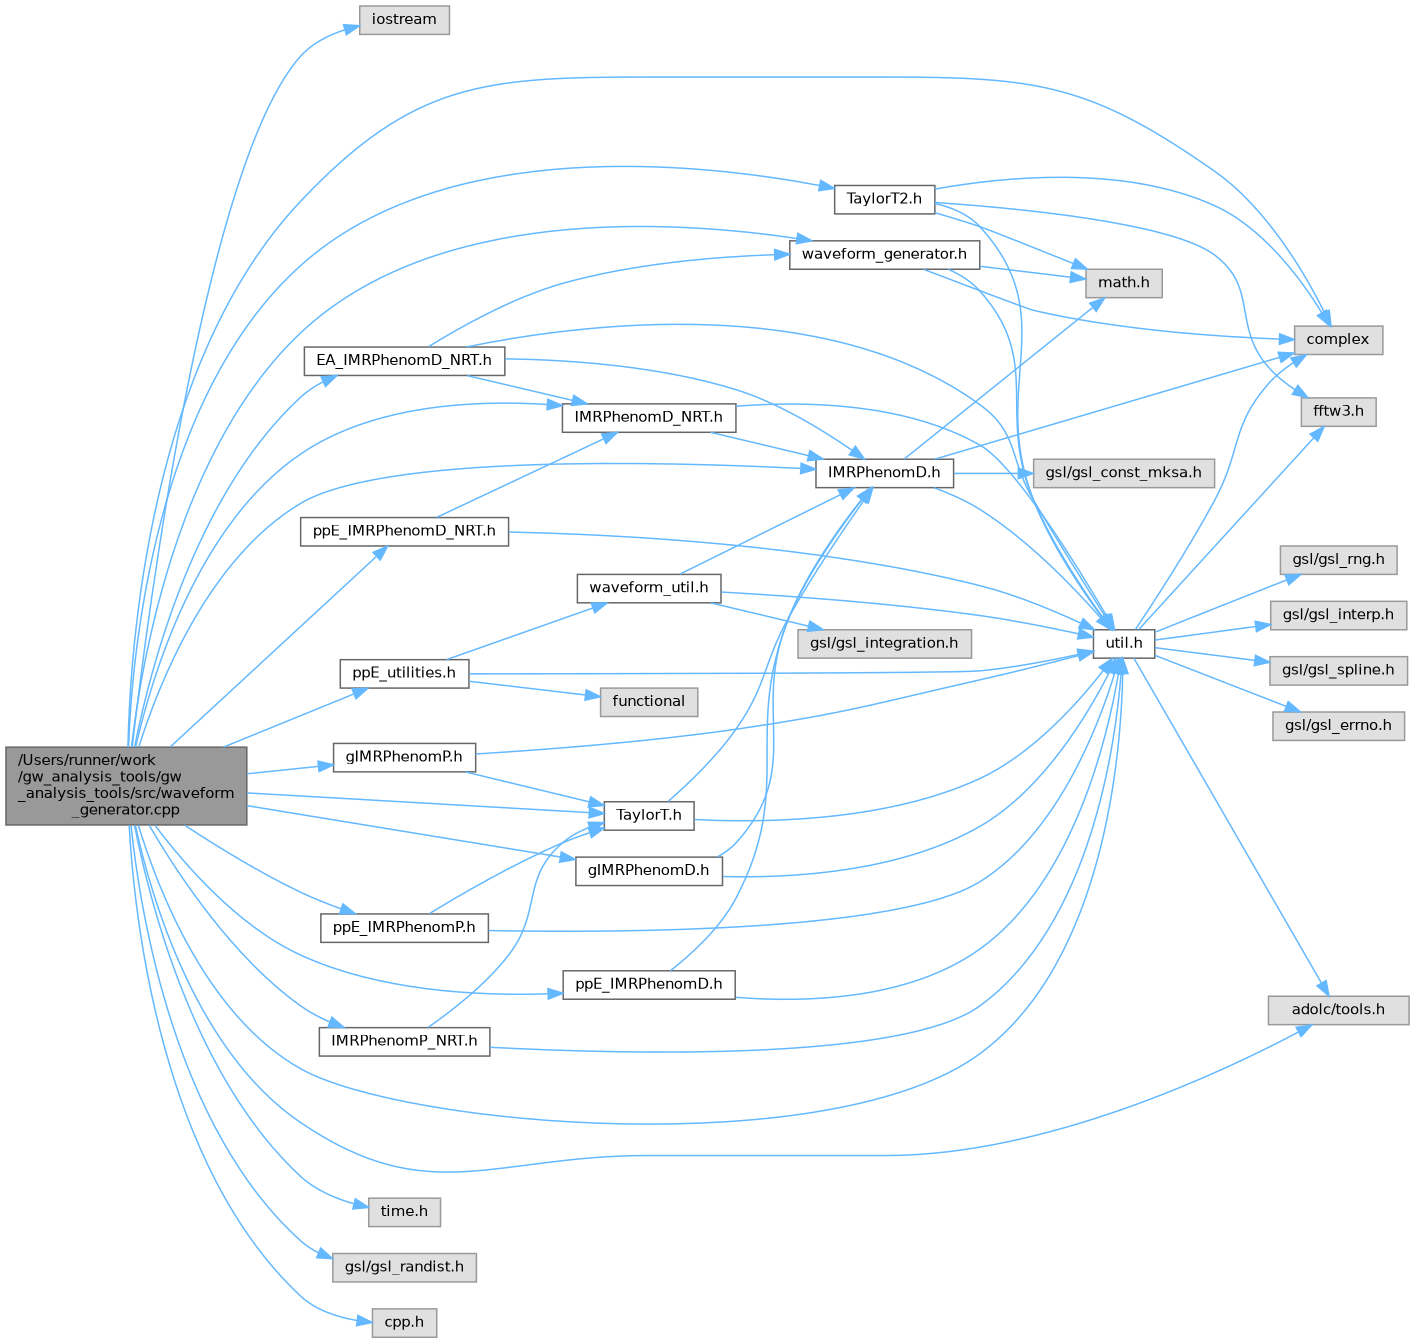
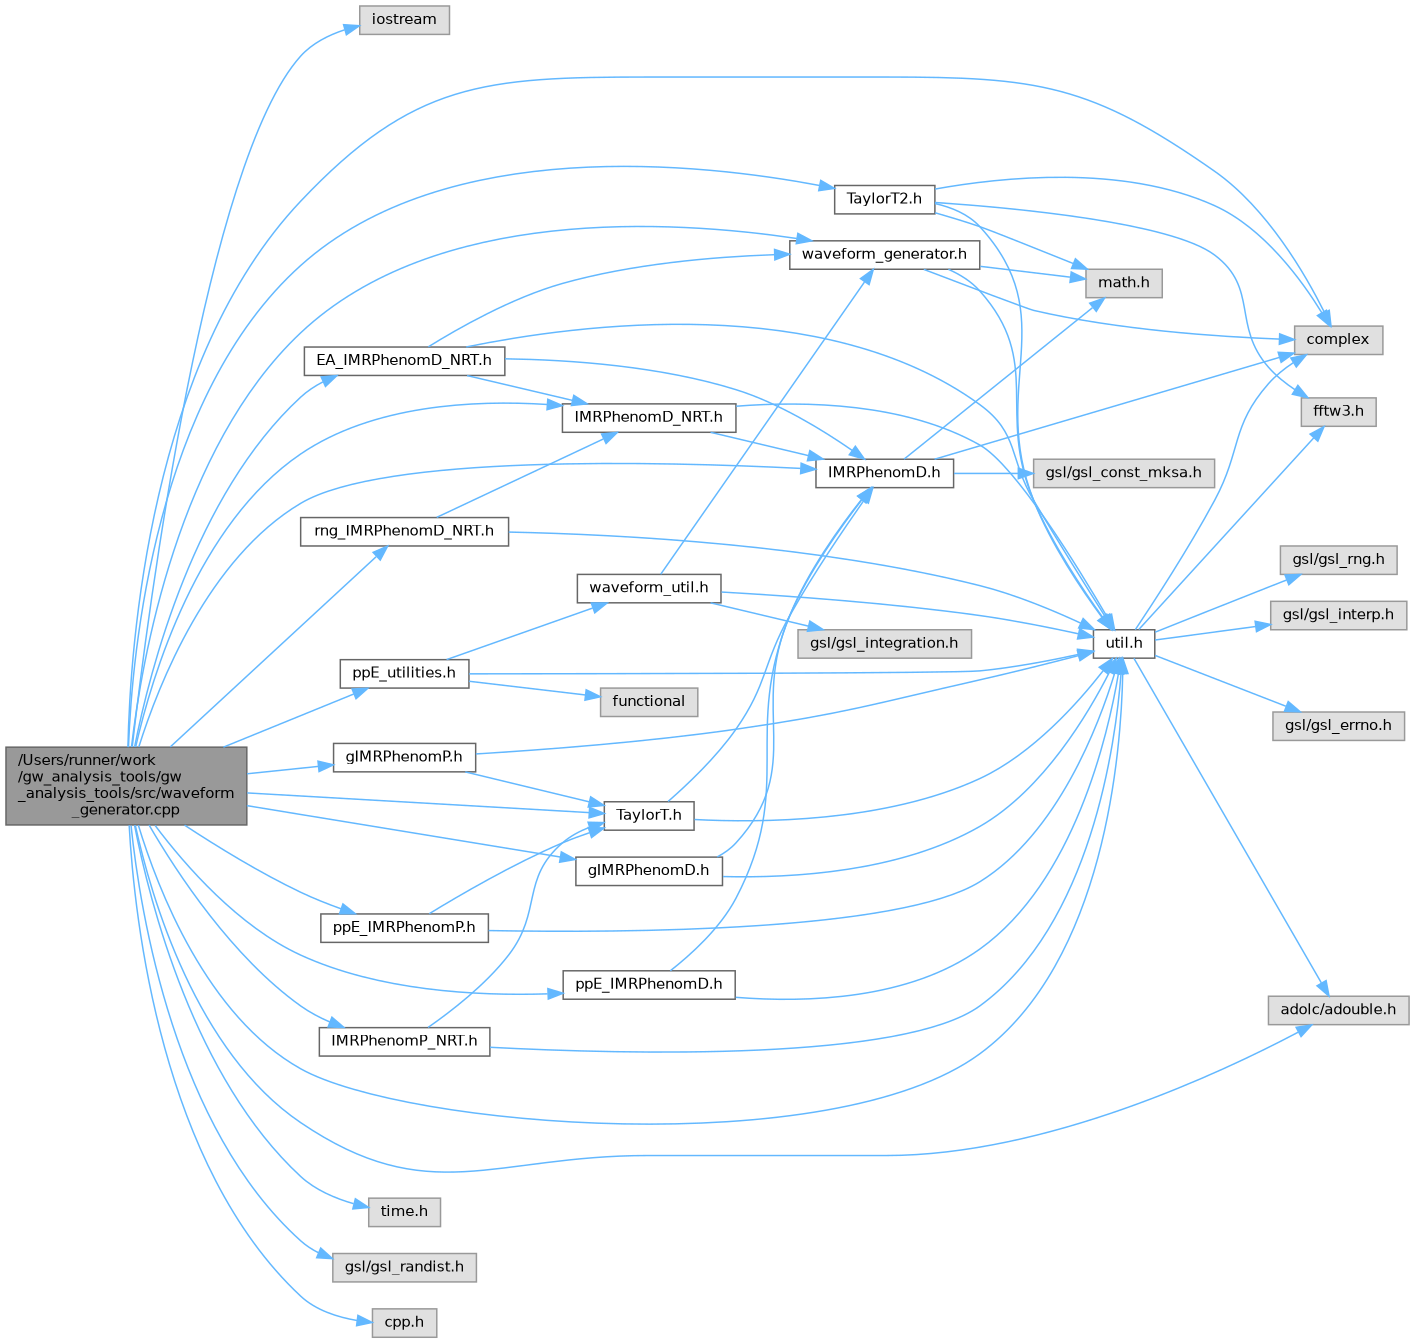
(405, 532) -> (405, 532)
(760, 534) -> (763, 428)
(1025, 543) -> none
(1339, 671) -> none
(1339, 1010) -> (1339, 1010)
